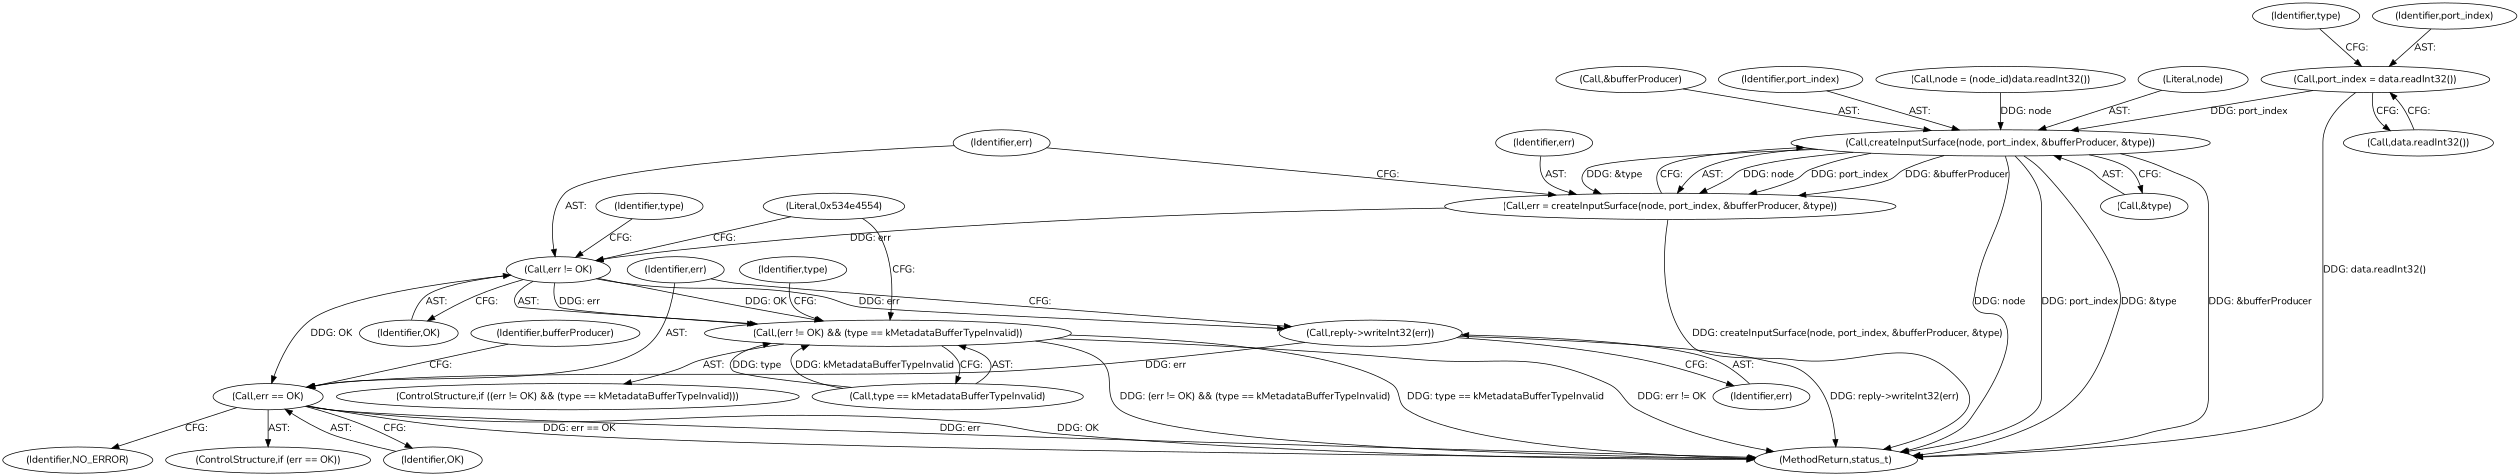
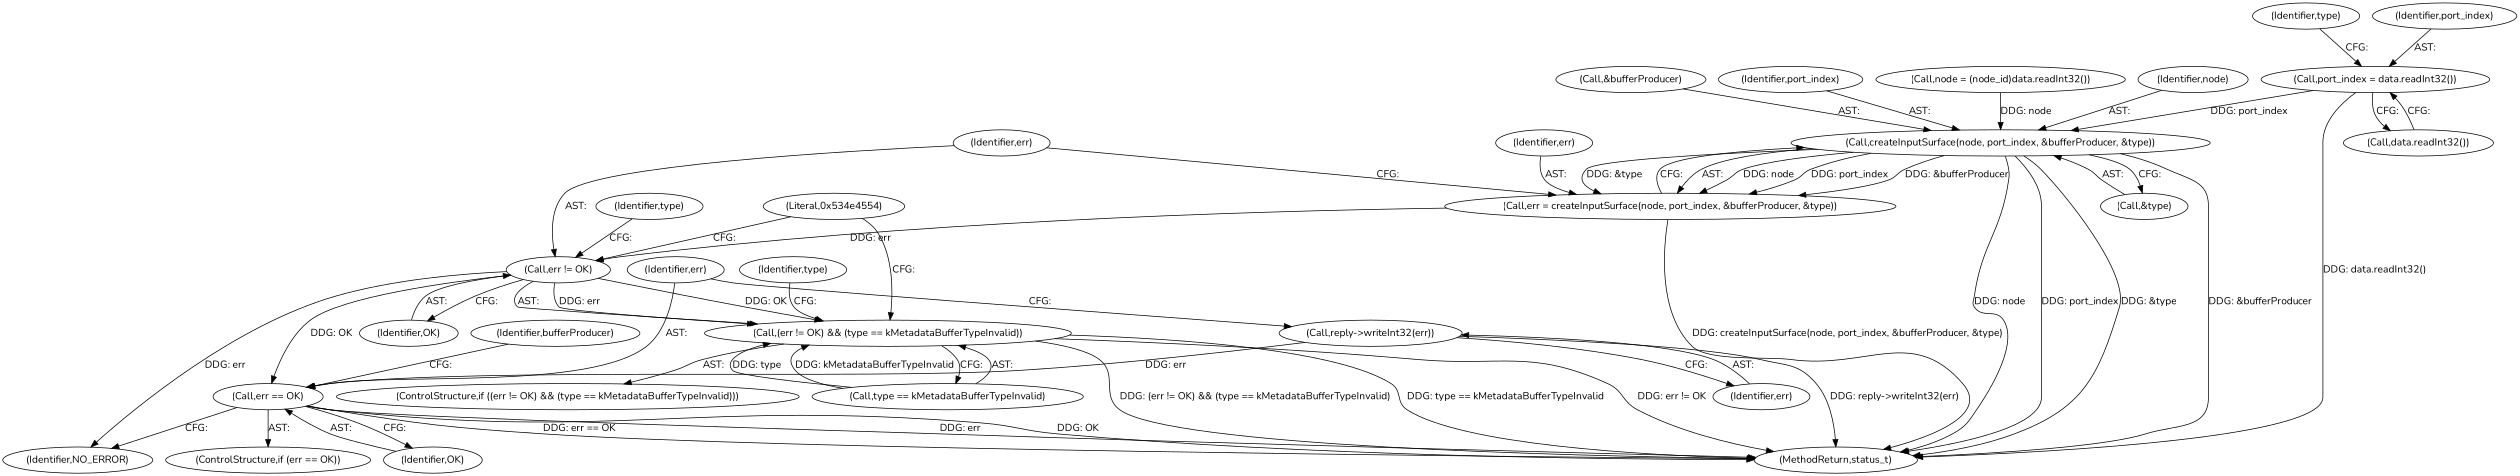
(2193, 79) -> (2193, 79)
(936, 312) -> (285, 316)
